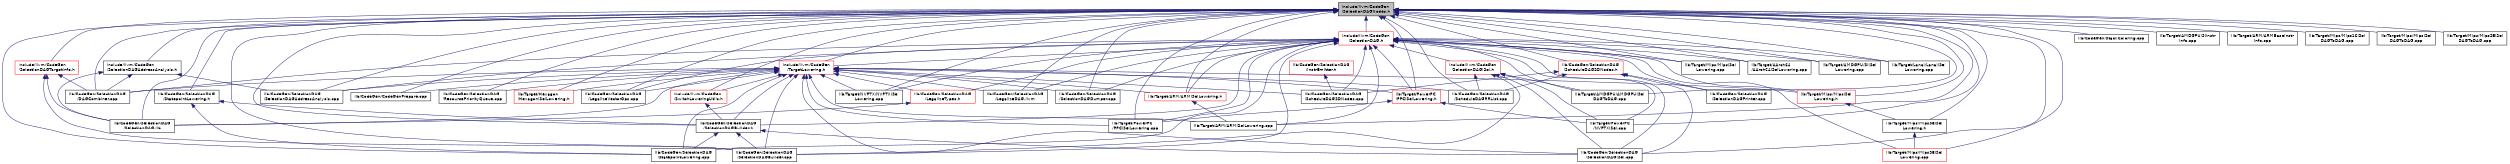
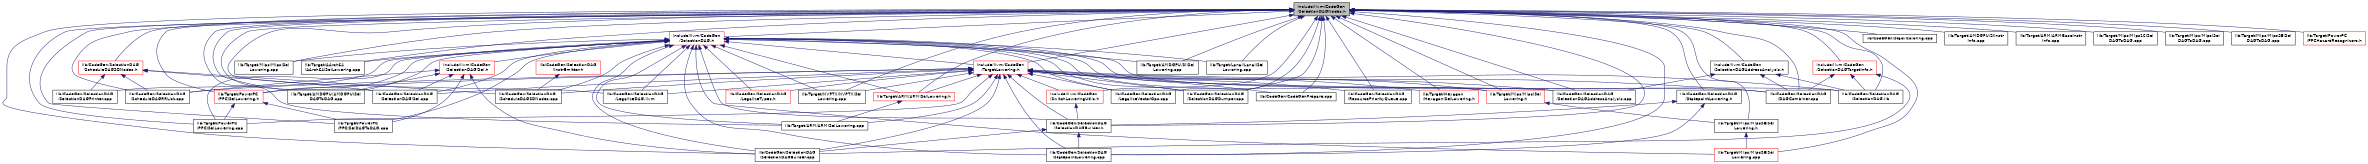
none -> (2334, 38)
(577, 118) -> (1118, 63)
(1610, 126) -> (363, 126)
(1171, 150) -> none
